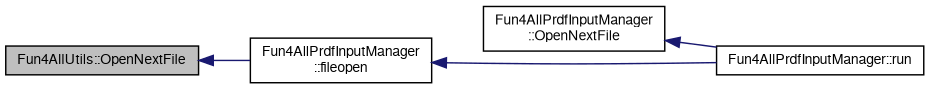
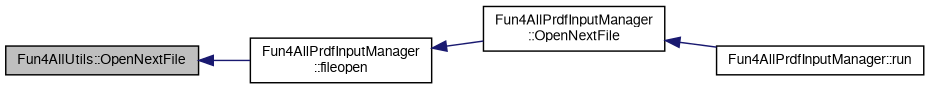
(581, 64) -> (465, 44)
